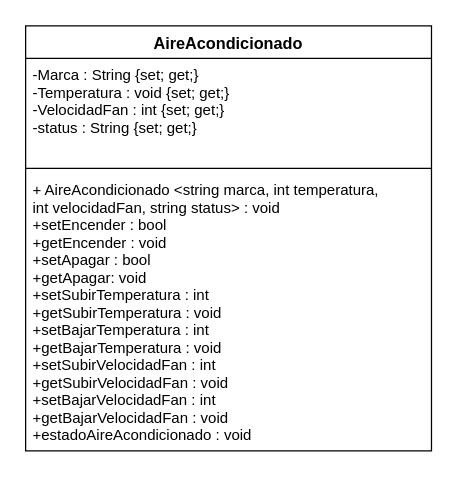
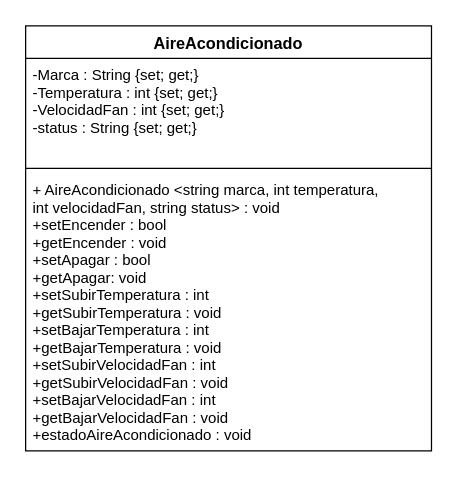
(130, 75) -> (130, 75)
